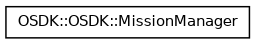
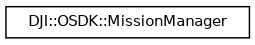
(128, 22) -> (128, 22)
